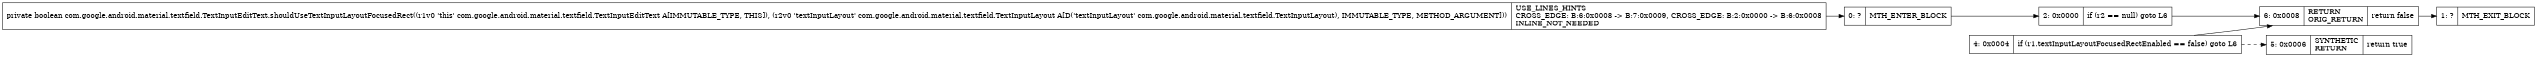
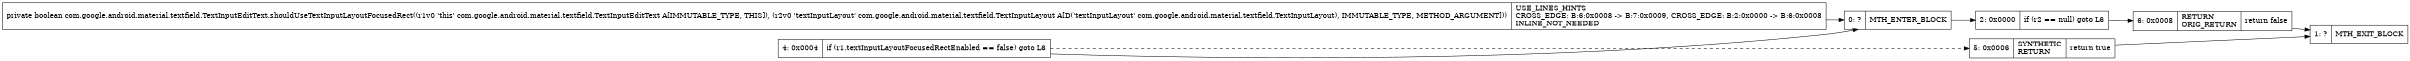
(2231, 31) -> (1452, 56)
none -> (2210, 41)
